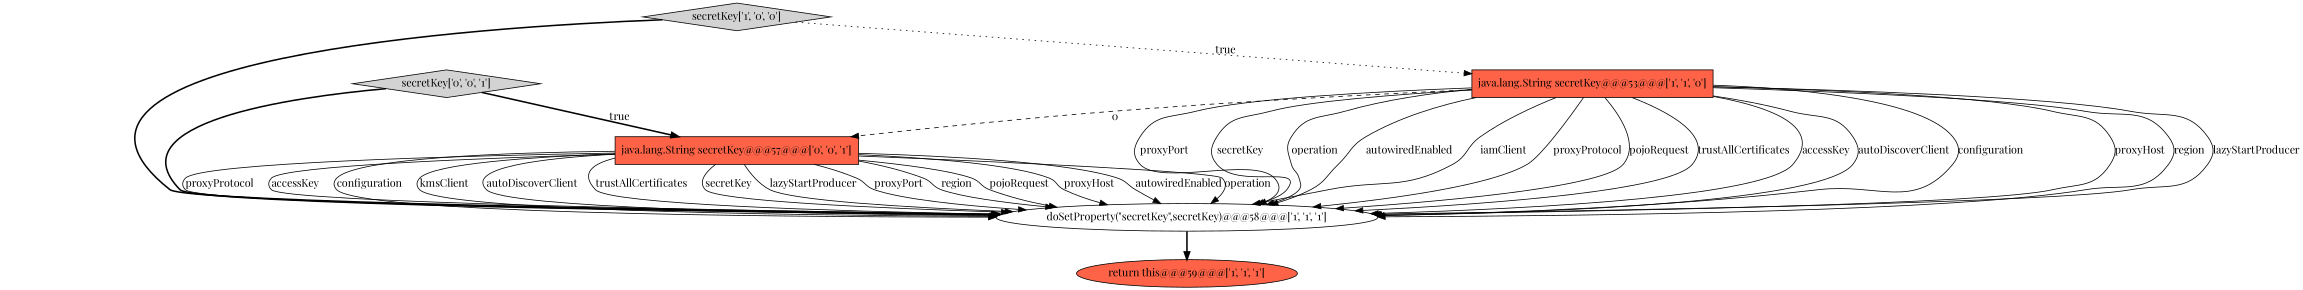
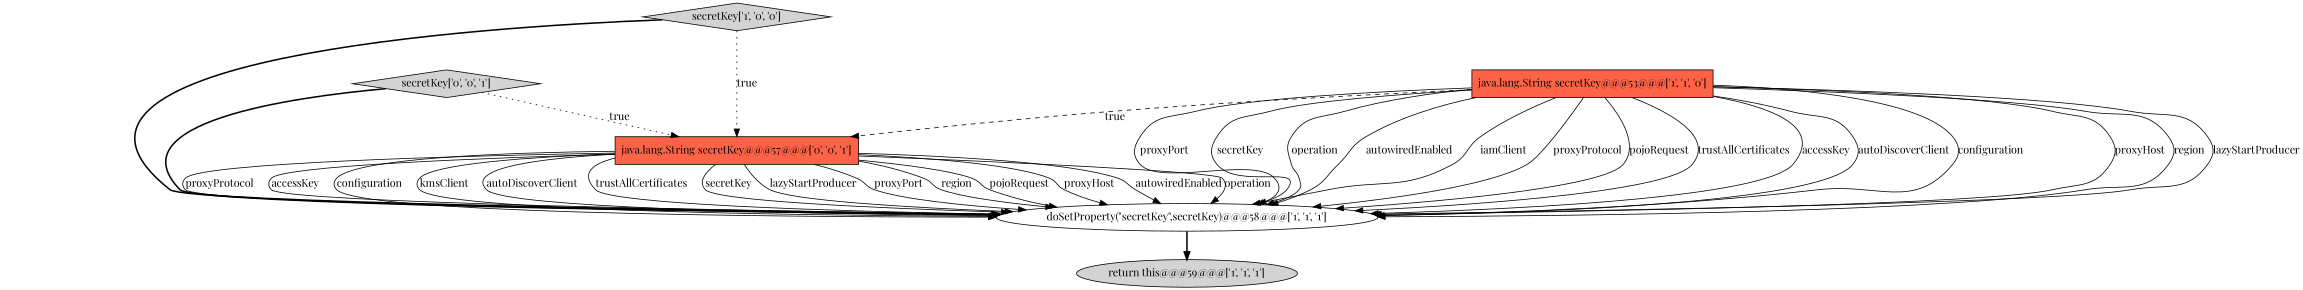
(1130, 48) -> (737, 80)
(576, 114) -> (576, 114)
(1115, 117) -> (1115, 117)
(1187, 273) -> (1187, 273)
